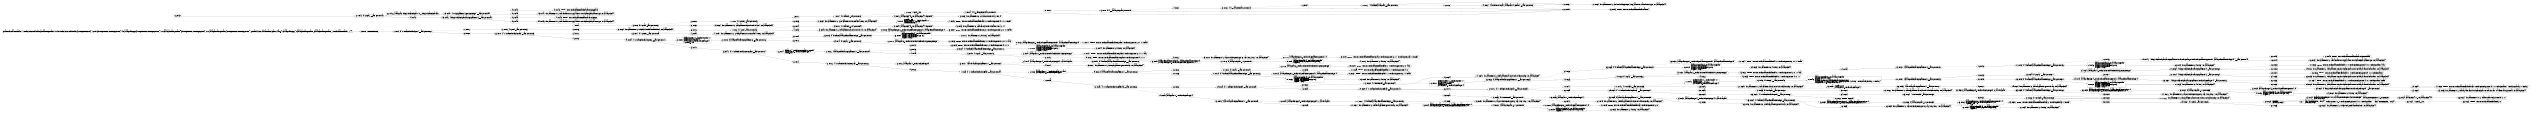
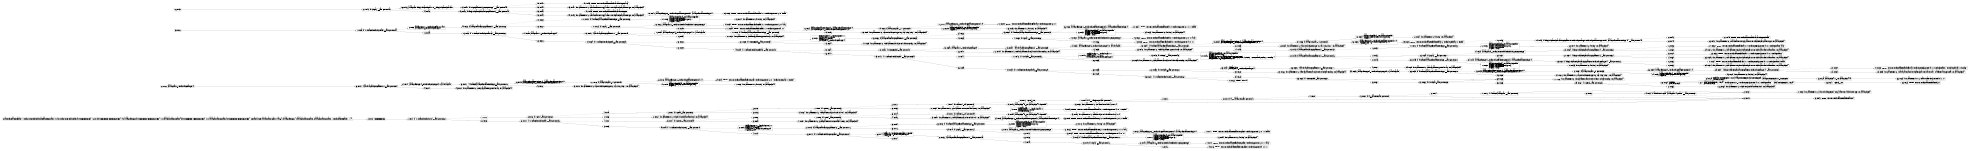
(848, 64) -> none
